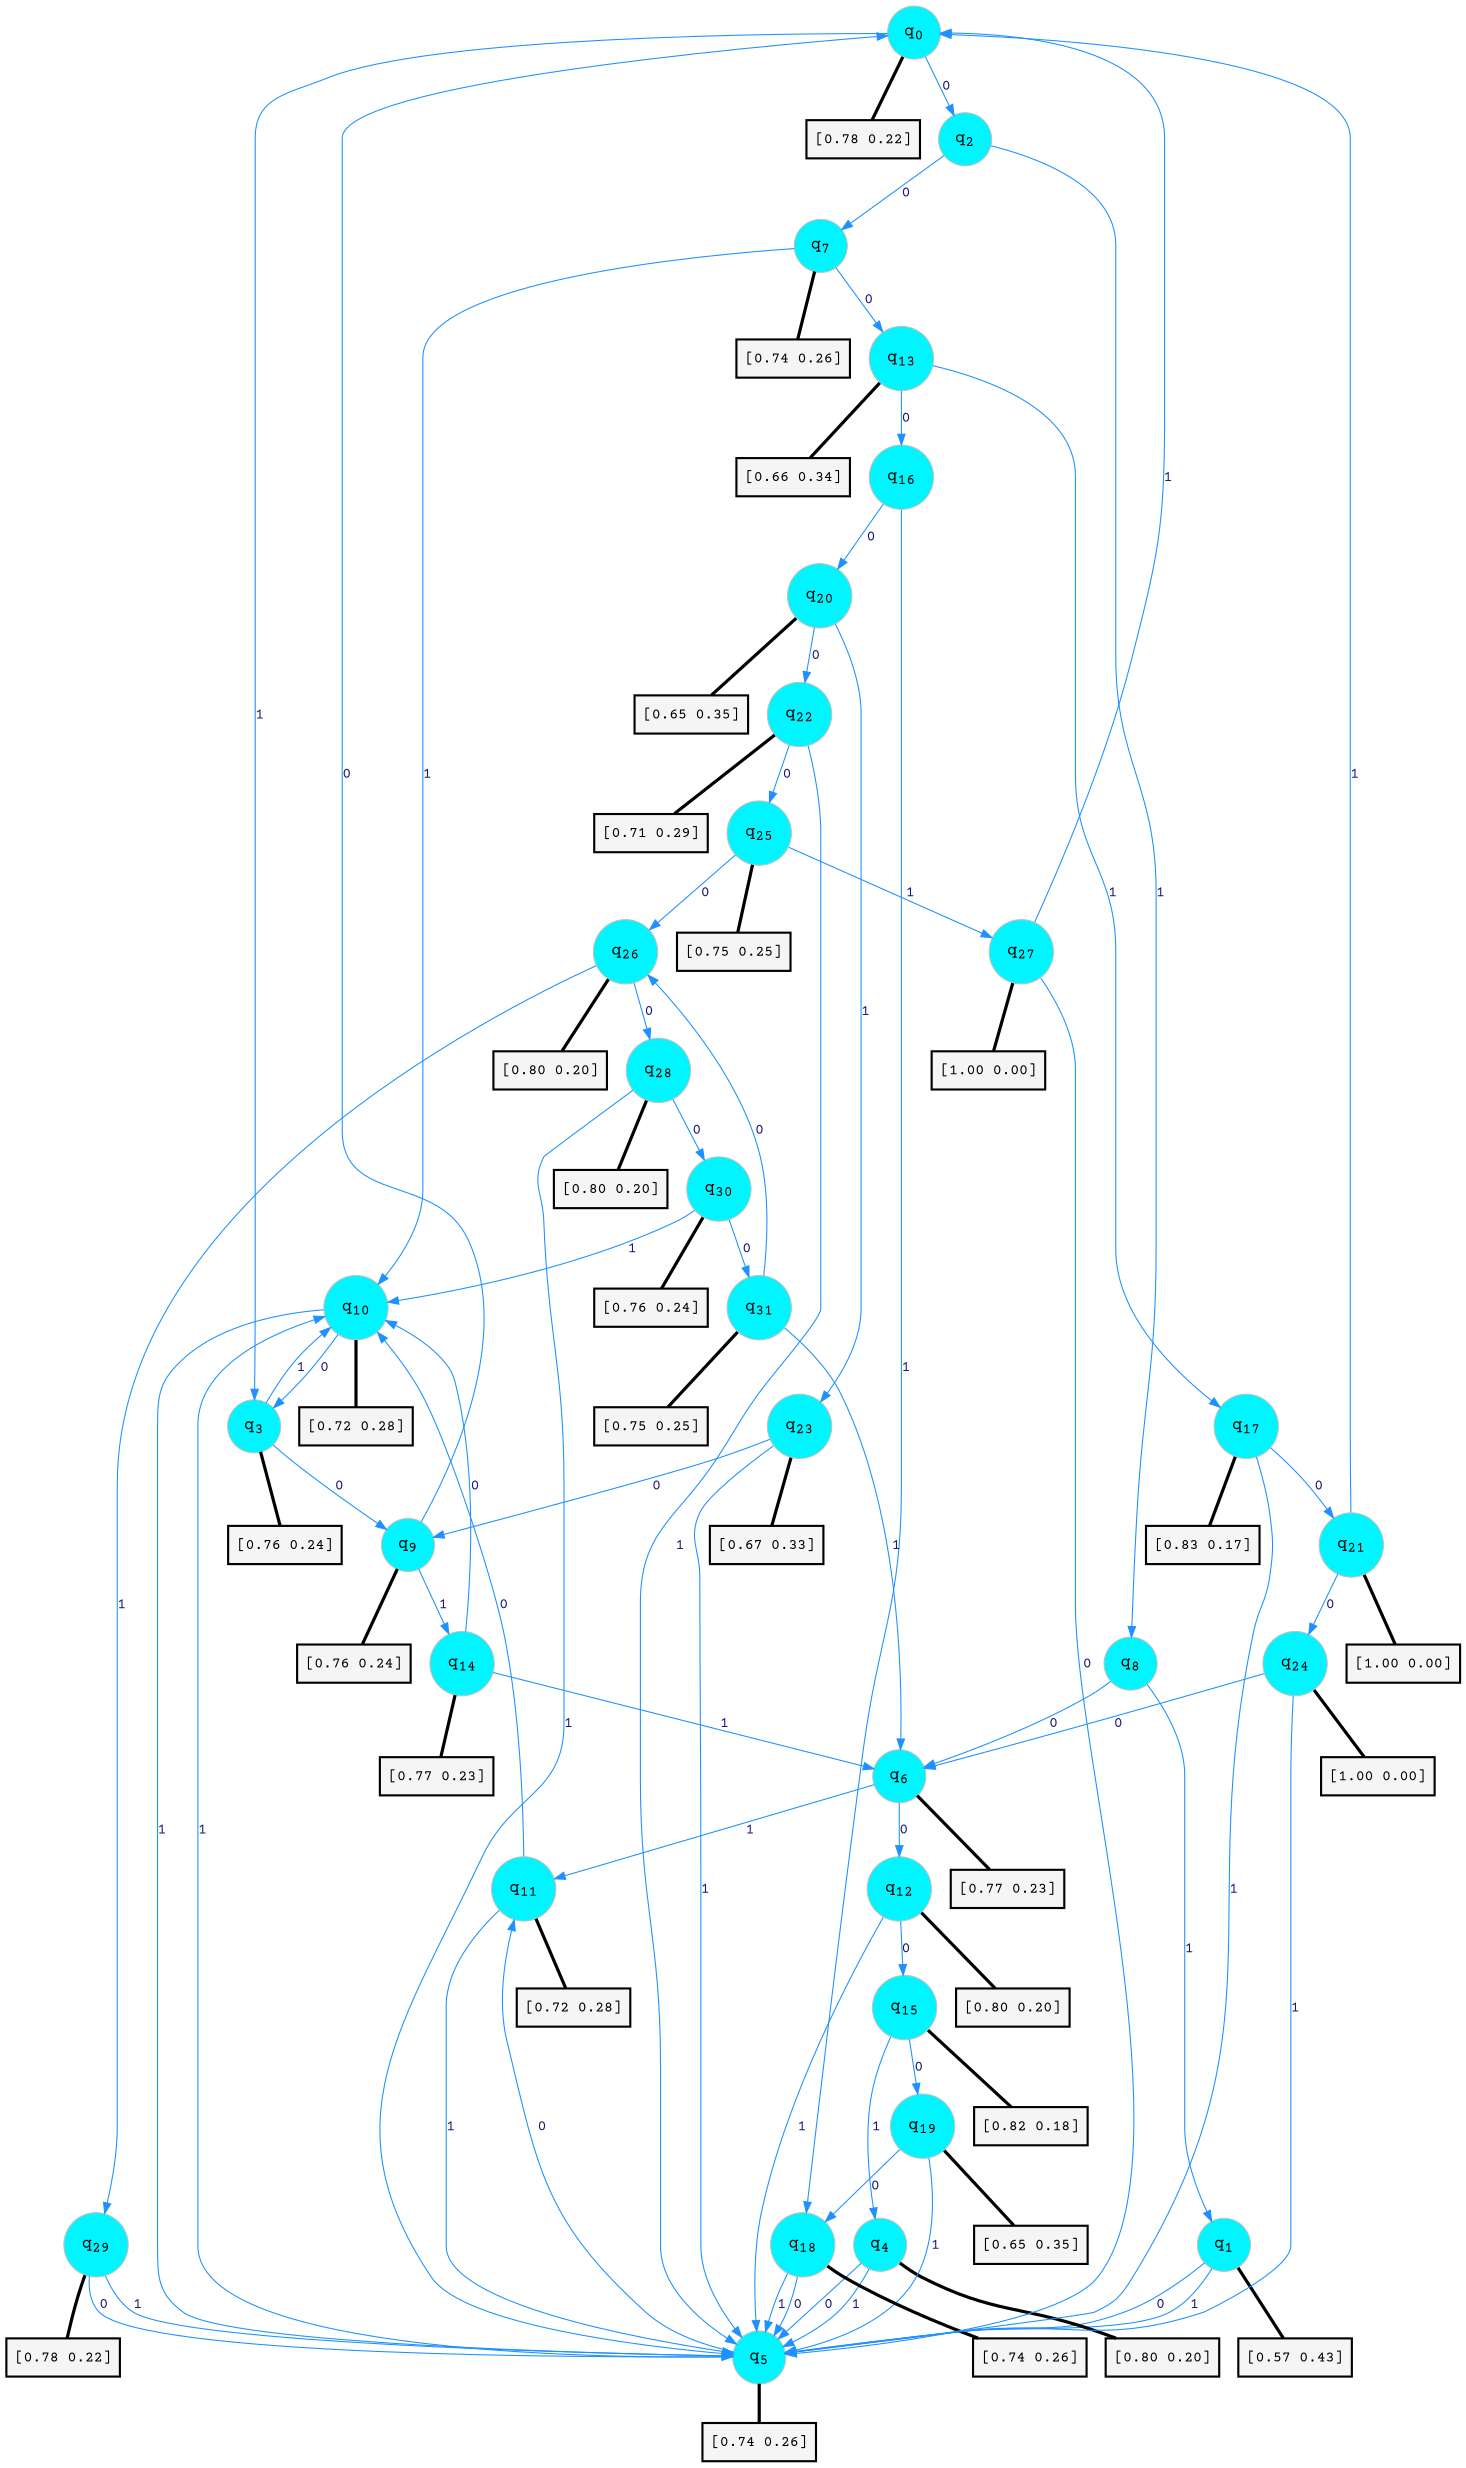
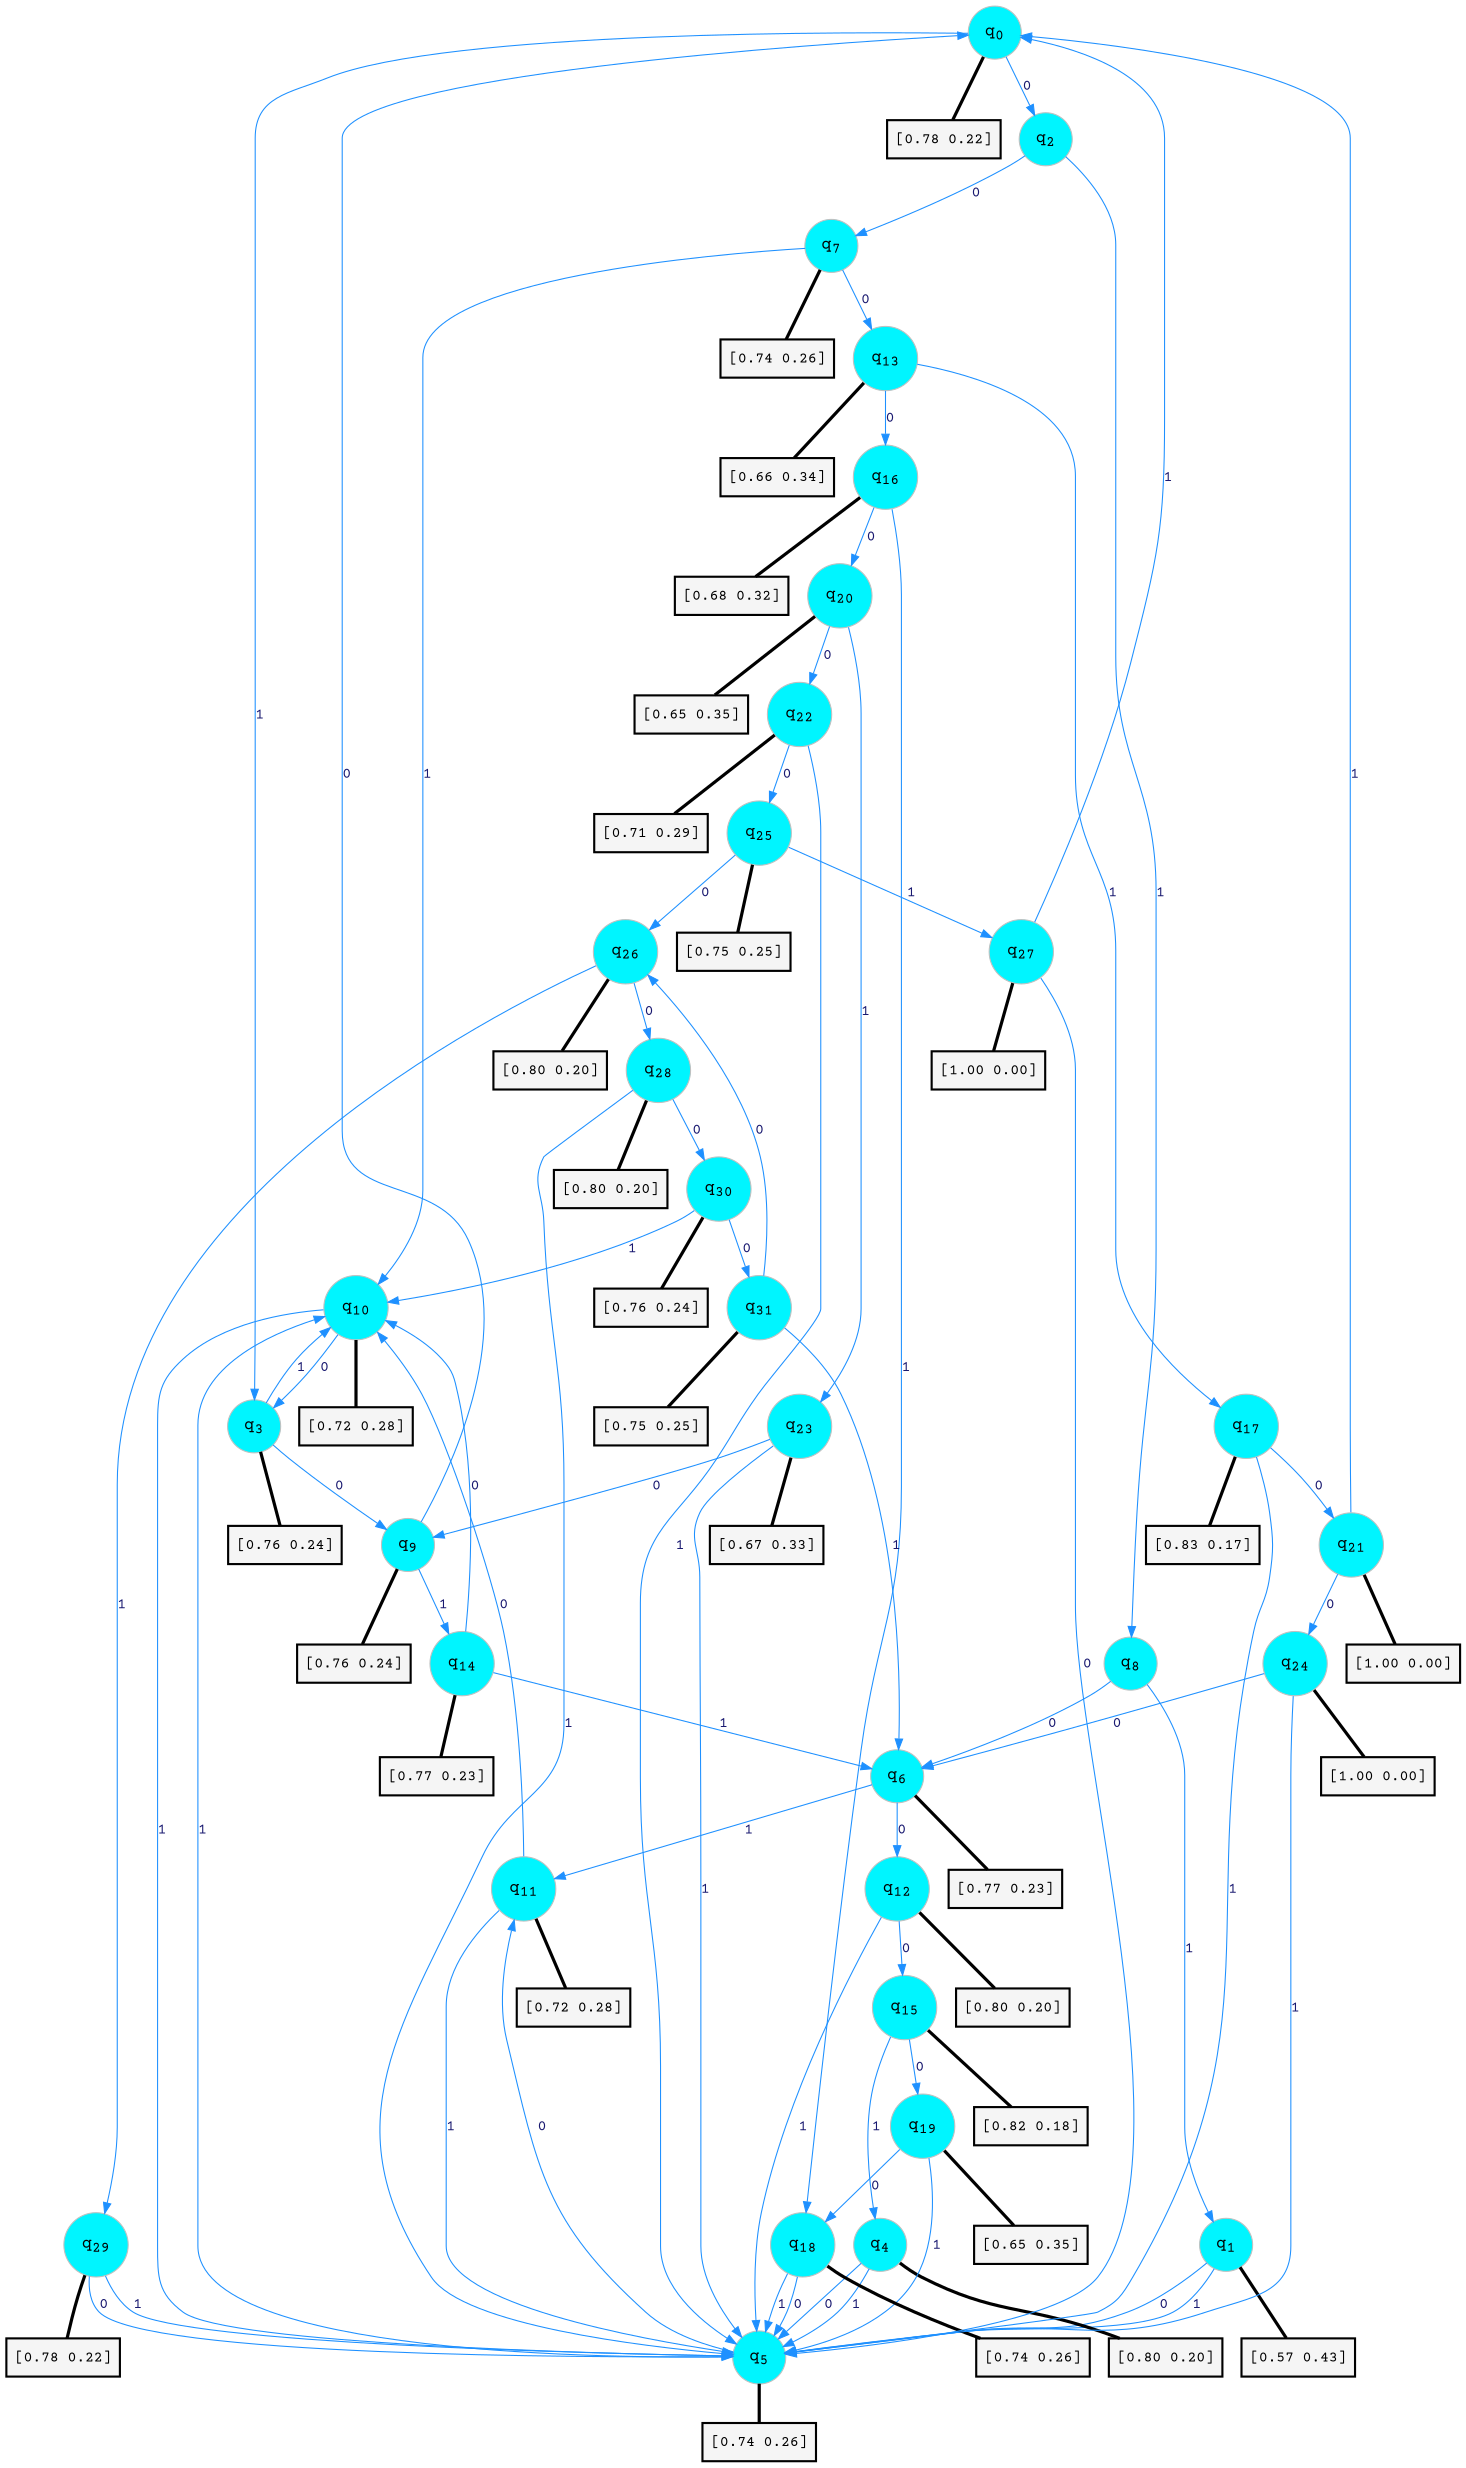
none -> (732, 596)
